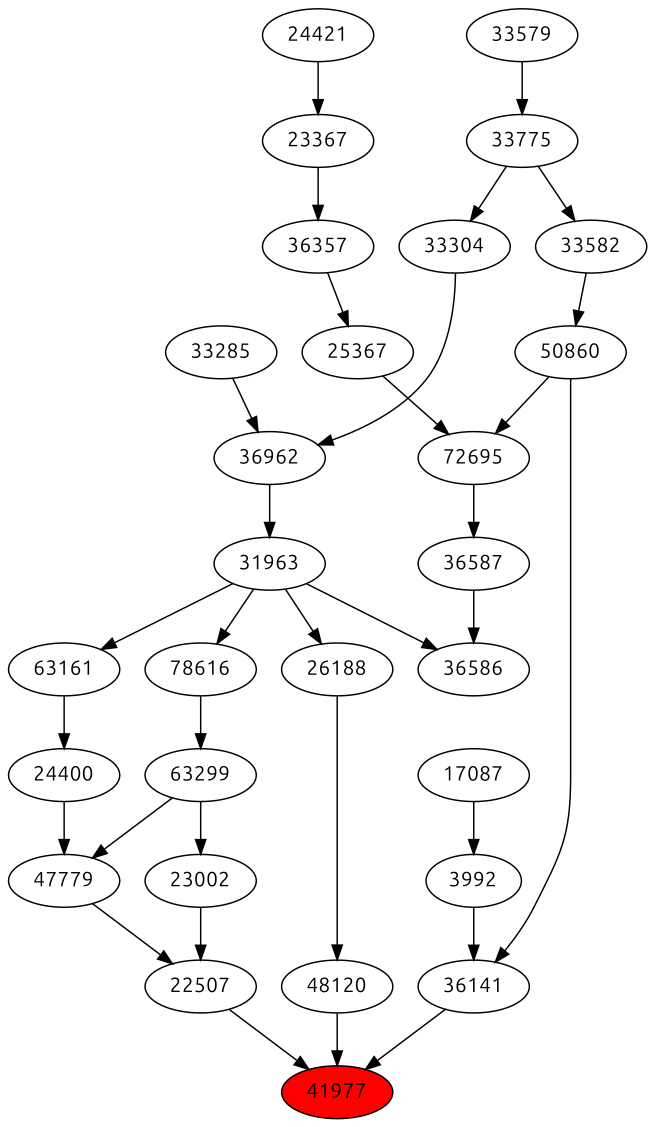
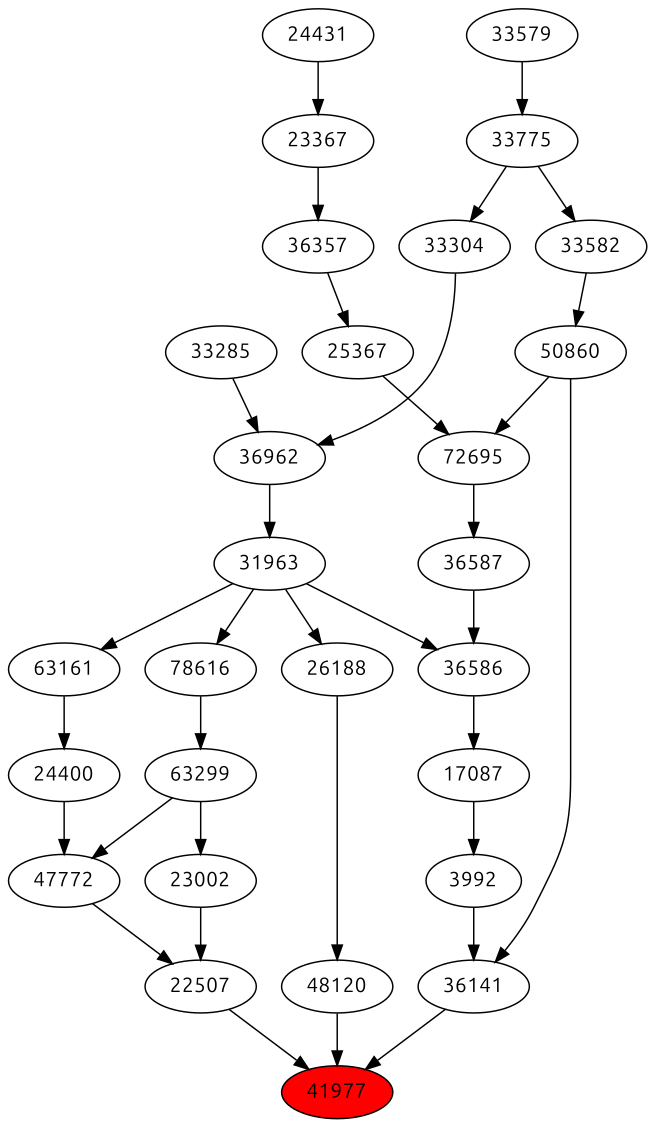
(318, 35) -> (318, 35)
none -> (474, 715)
(64, 881) -> (64, 881)
